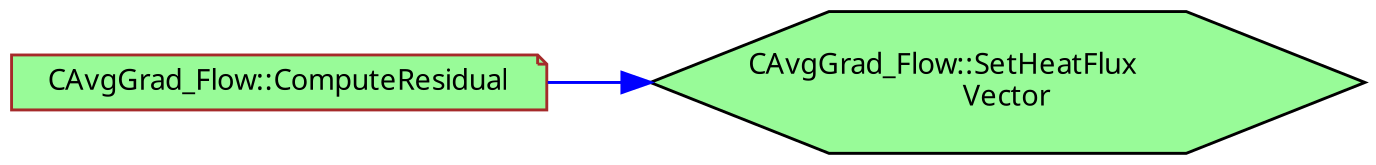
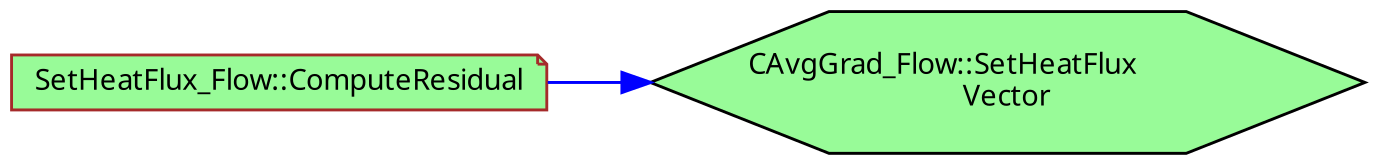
(279, 82) -> (279, 82)
